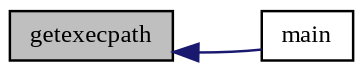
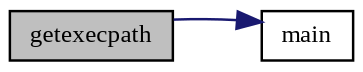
(230, 52) -> (205, 19)
